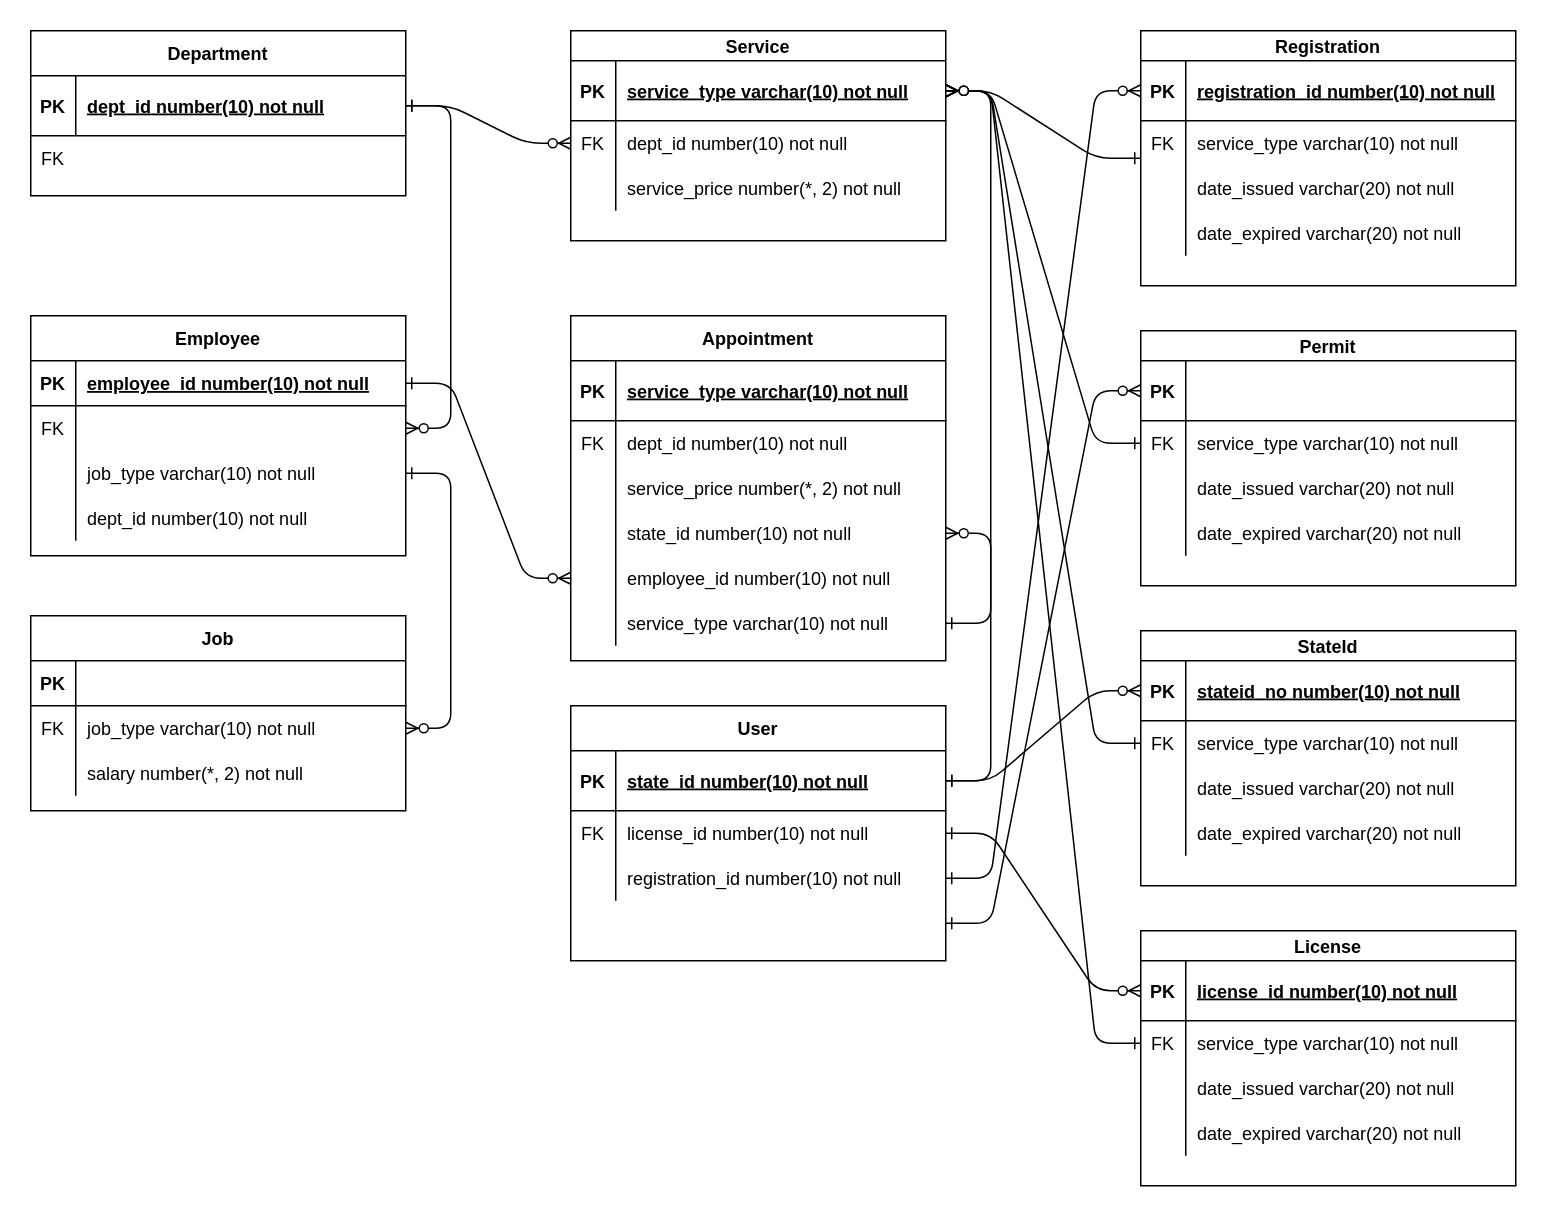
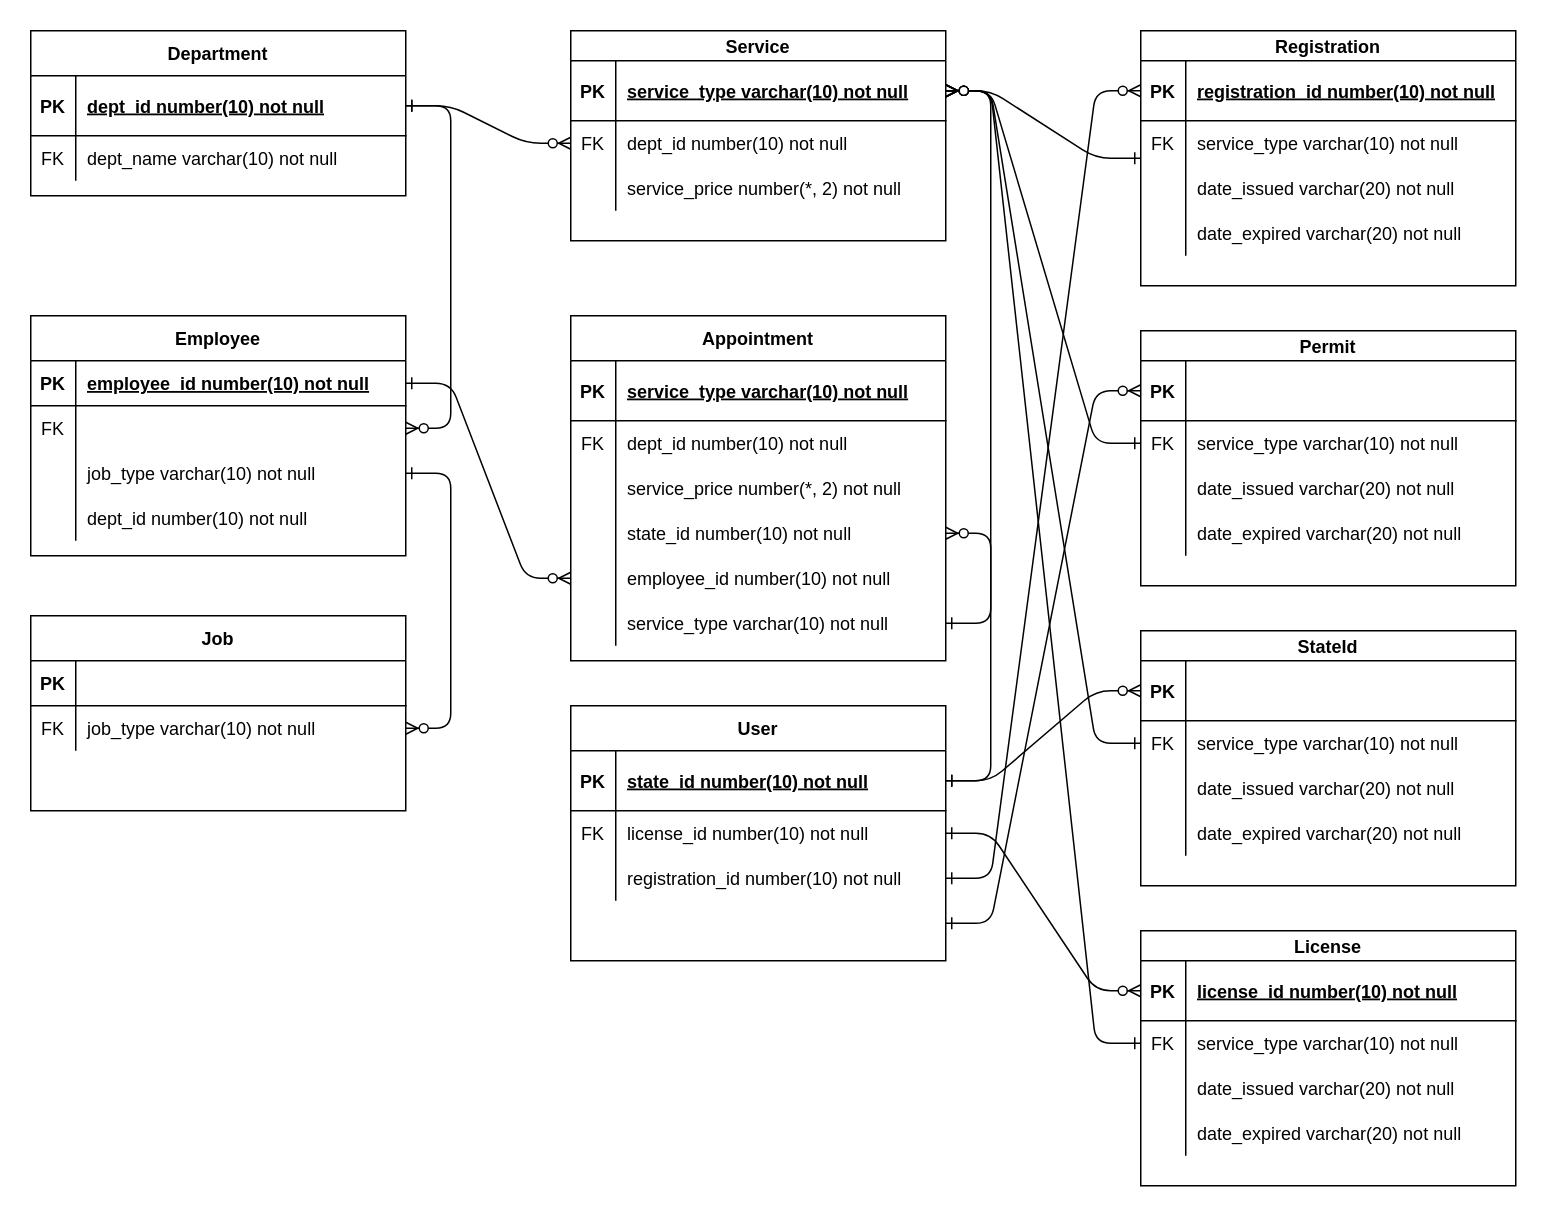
none -> (241, 158)
(1351, 691) -> none
(241, 773) -> none
